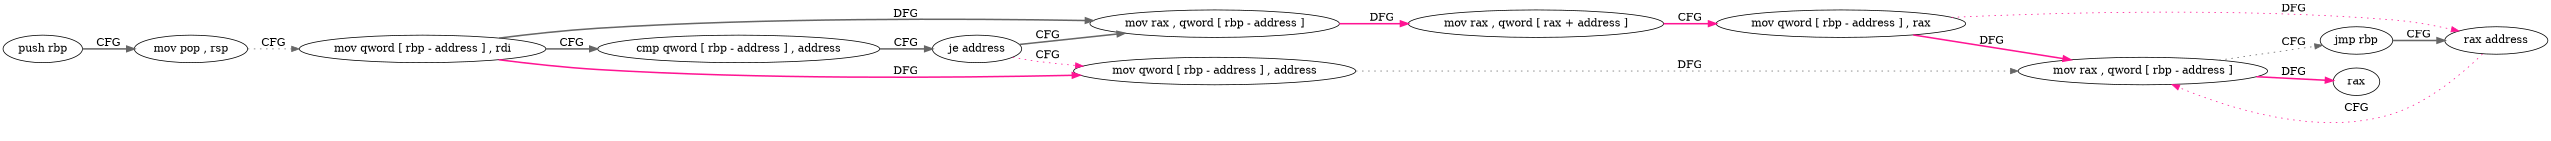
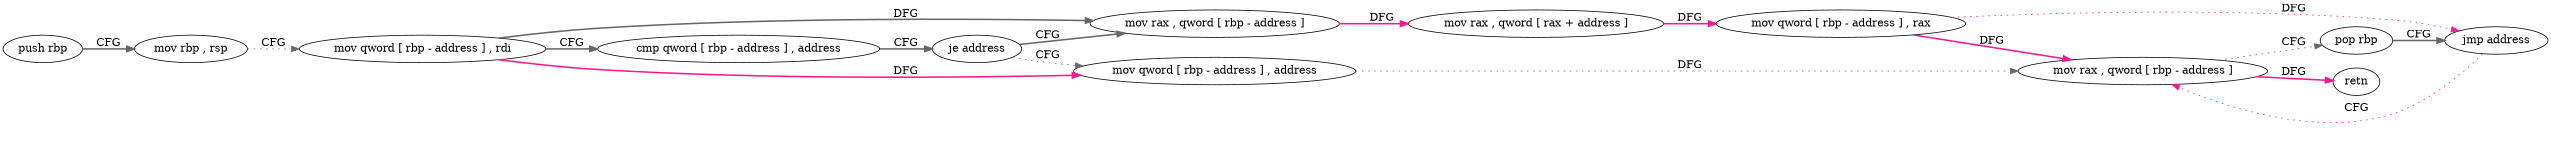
(1690, 18) -> (1690, 18)
(2356, 40) -> (2356, 40)
(2496, 40) -> (2496, 40)
(191, 49) -> (191, 49)
(1044, 62) -> (1044, 62)
(2356, 82) -> (2356, 82)
